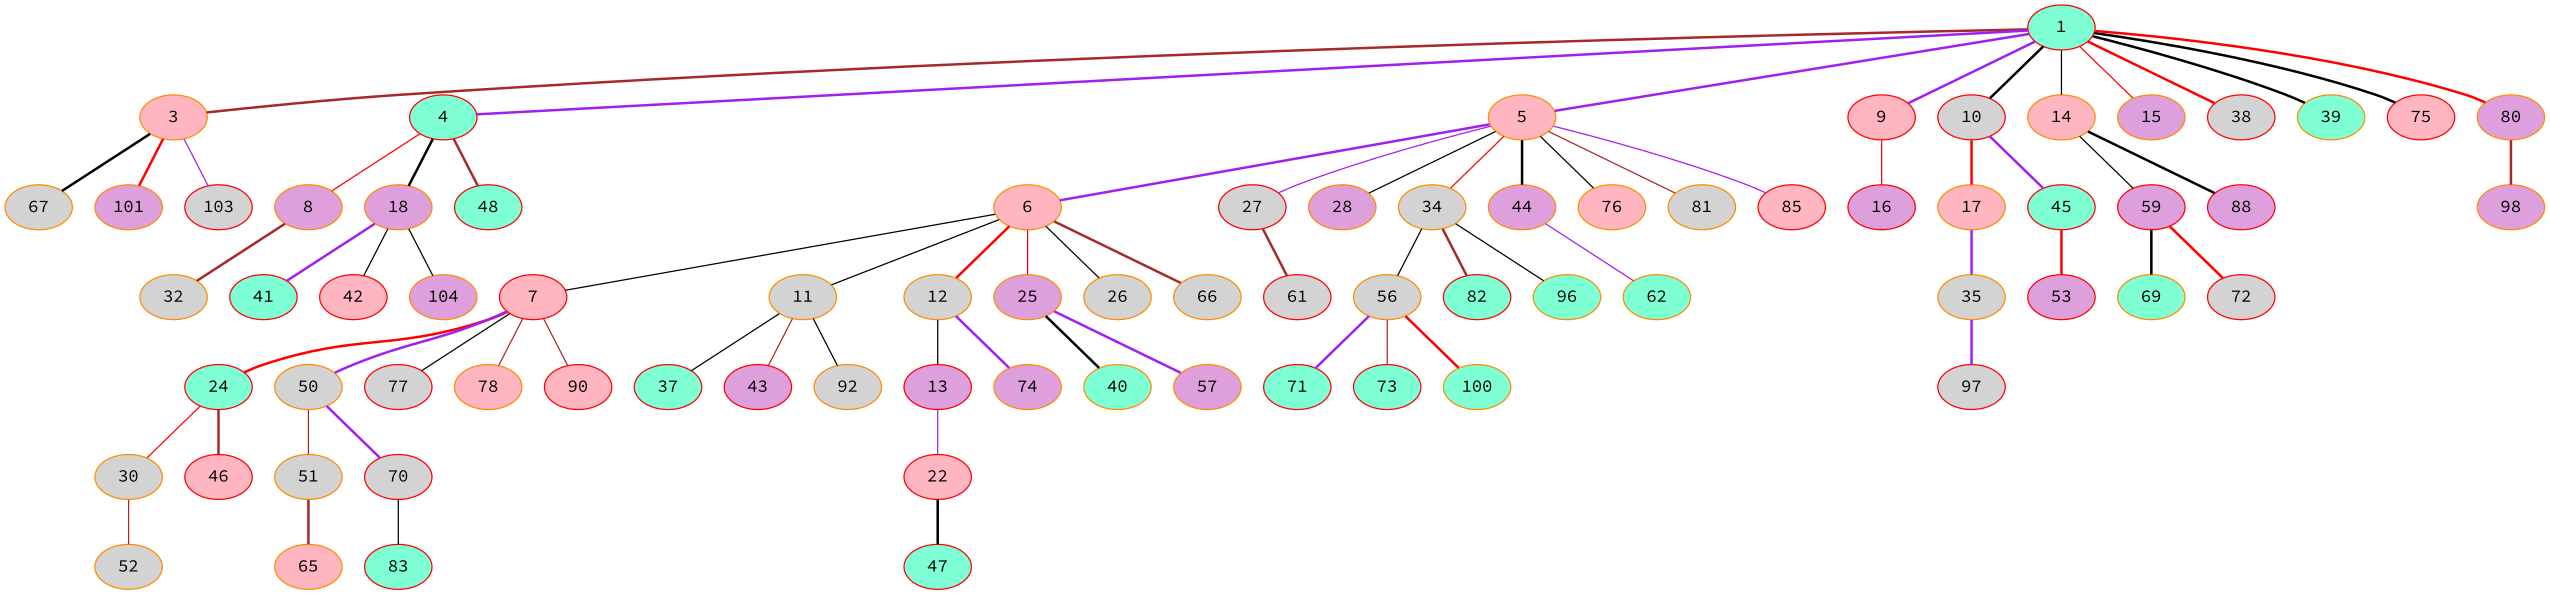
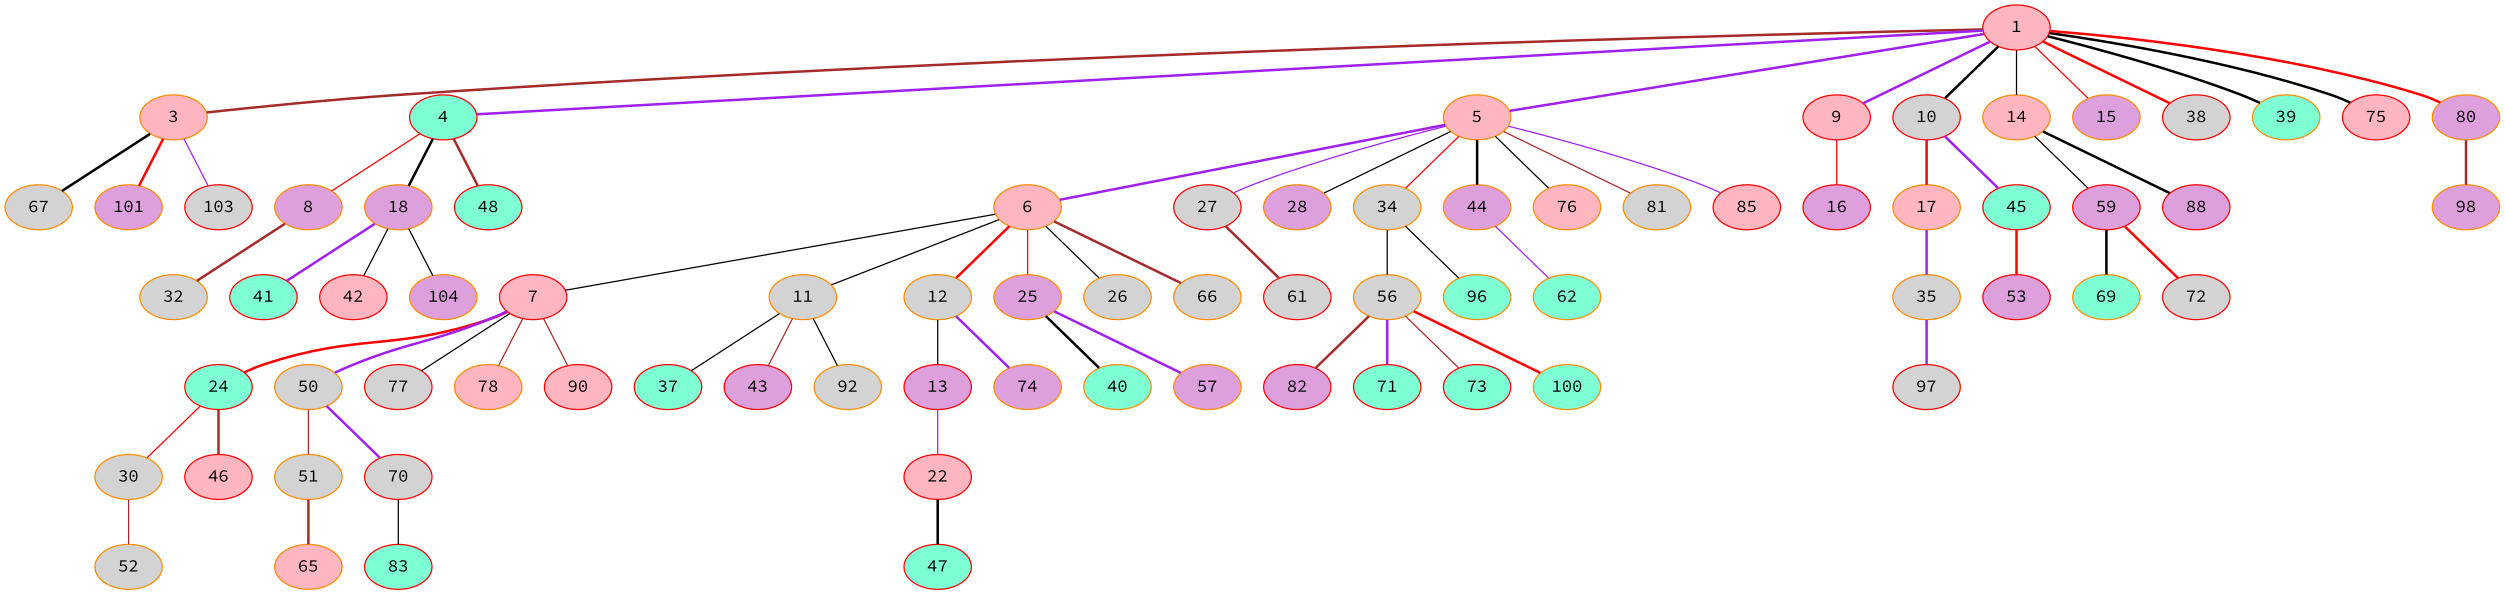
(2061, 27) -> (2017, 27)
(1455, 252) -> (1342, 342)
(1477, 297) -> (1297, 387)
